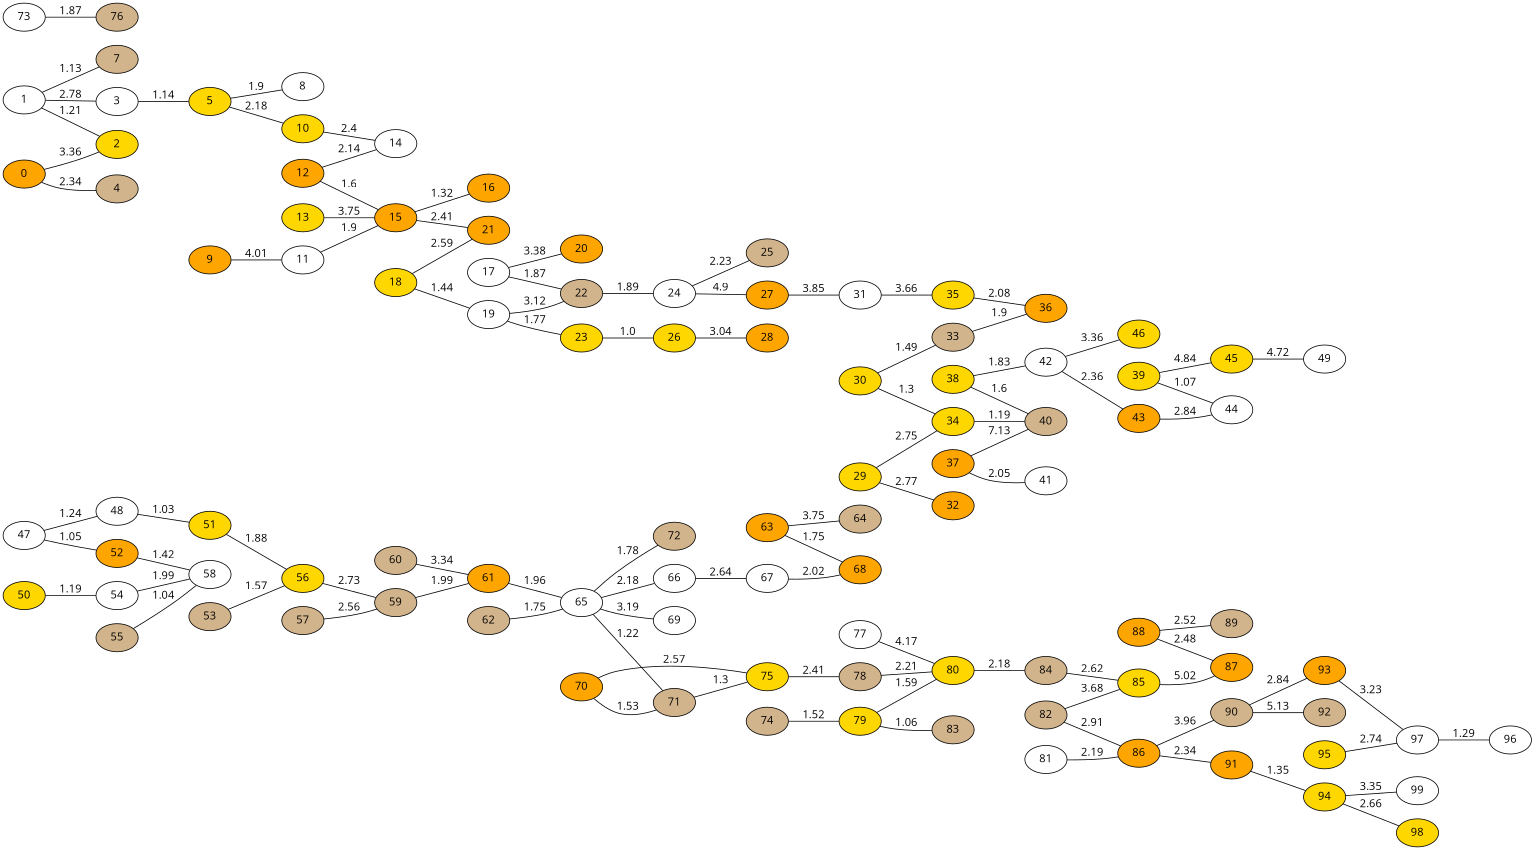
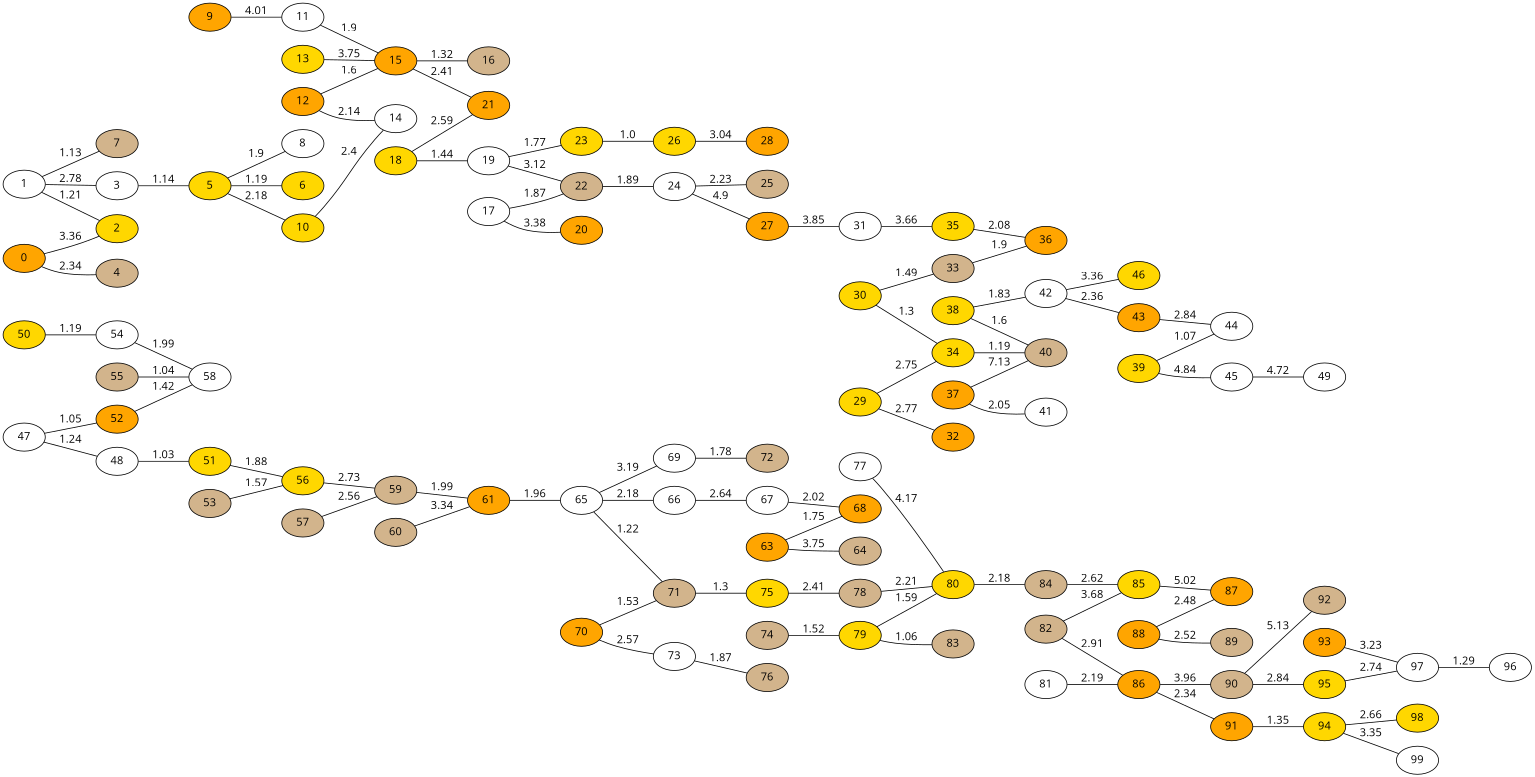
none -> (303, 186)
(489, 188) -> (489, 61)
(1232, 359) -> (1232, 377)
(625, 566) -> (721, 458)
(489, 621) -> none
(672, 666) -> (626, 649)
(1278, 692) -> (1278, 685)
